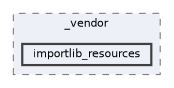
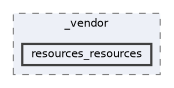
(87, 55) -> (87, 55)
